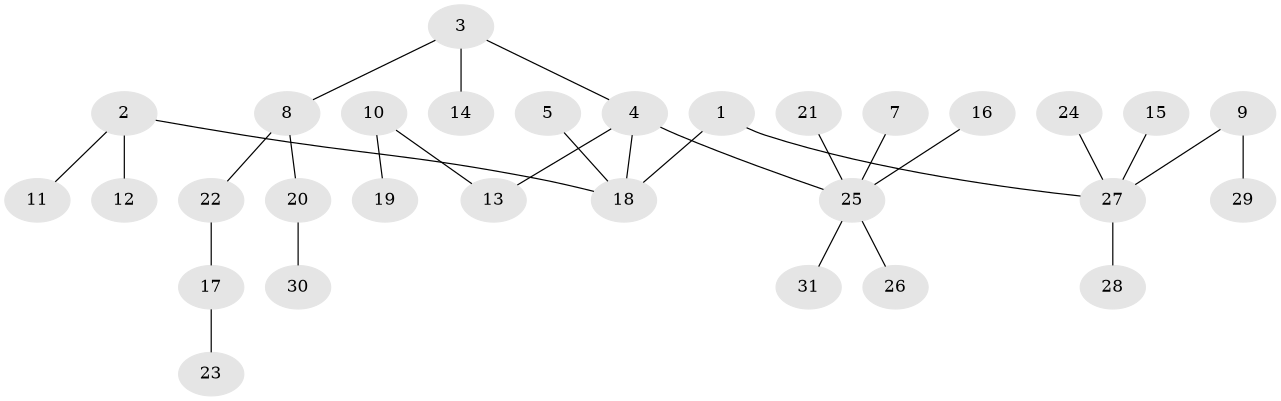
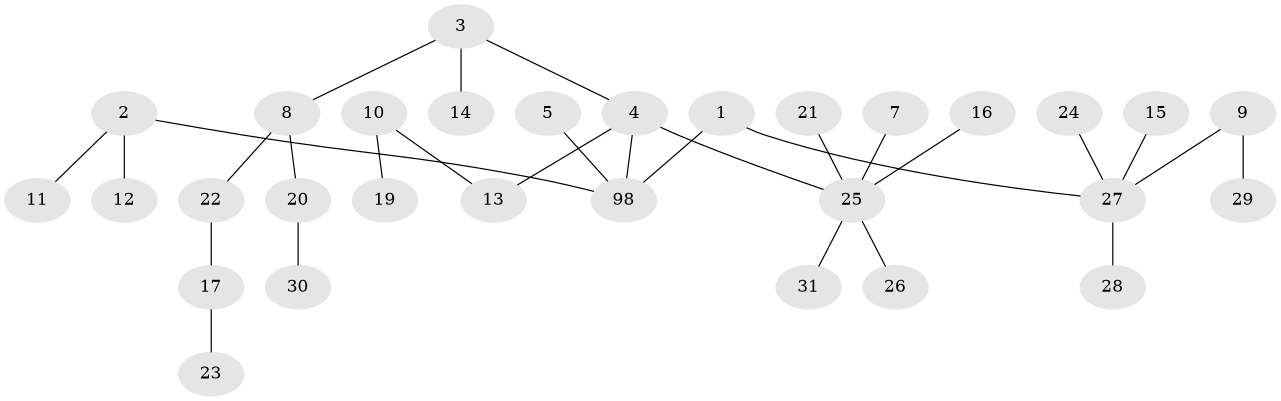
(624, 200) -> (624, 200)
